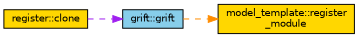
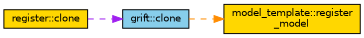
(153, 19) -> (156, 19)
(286, 19) -> (292, 19)
